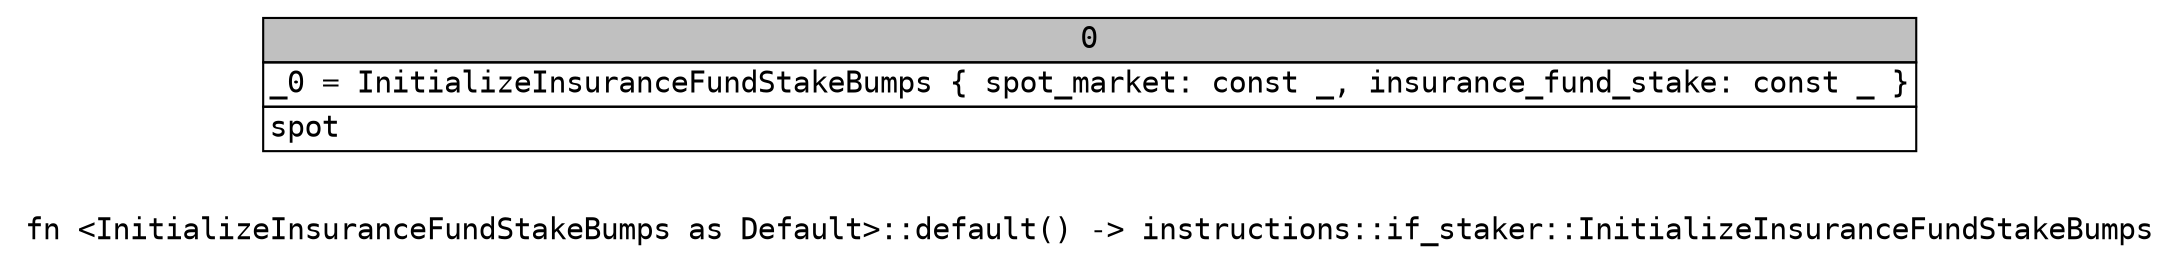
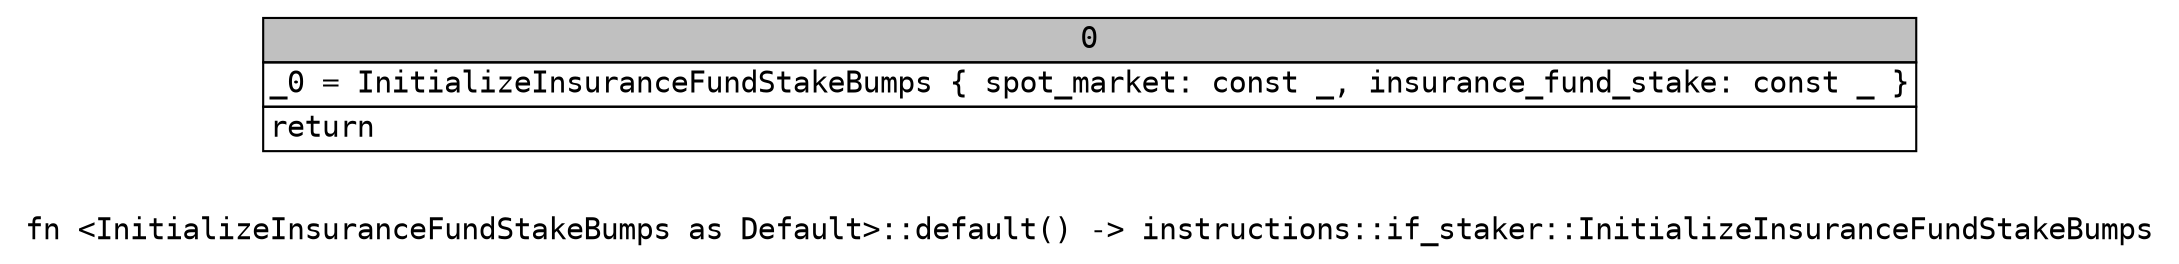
(305, 128) -> (322, 128)
